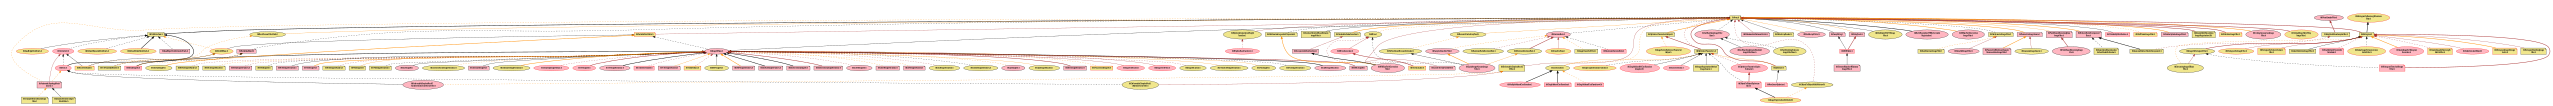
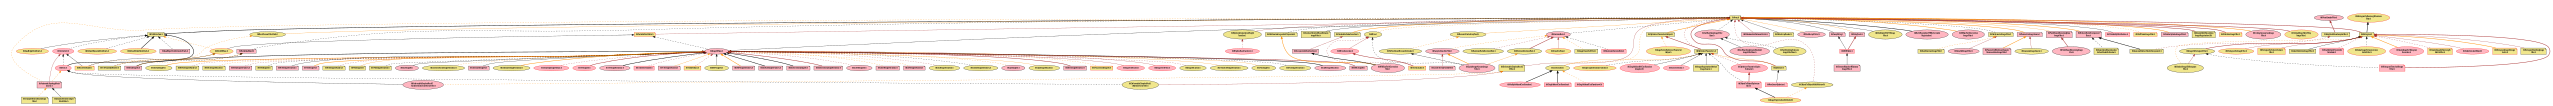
(1483, 25) -> (1442, 59)
(399, 47) -> (434, 57)
(133, 68) -> (133, 68)
(2185, 68) -> (2185, 68)
